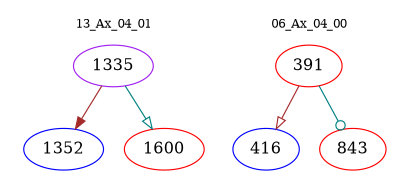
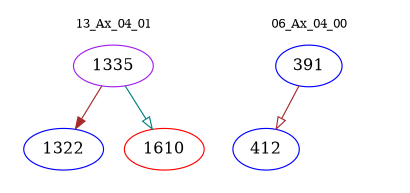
(309, 66) -> (309, 66)
(64, 149) -> (64, 149)
(164, 149) -> (164, 149)
(266, 149) -> (266, 149)
(353, 149) -> none
